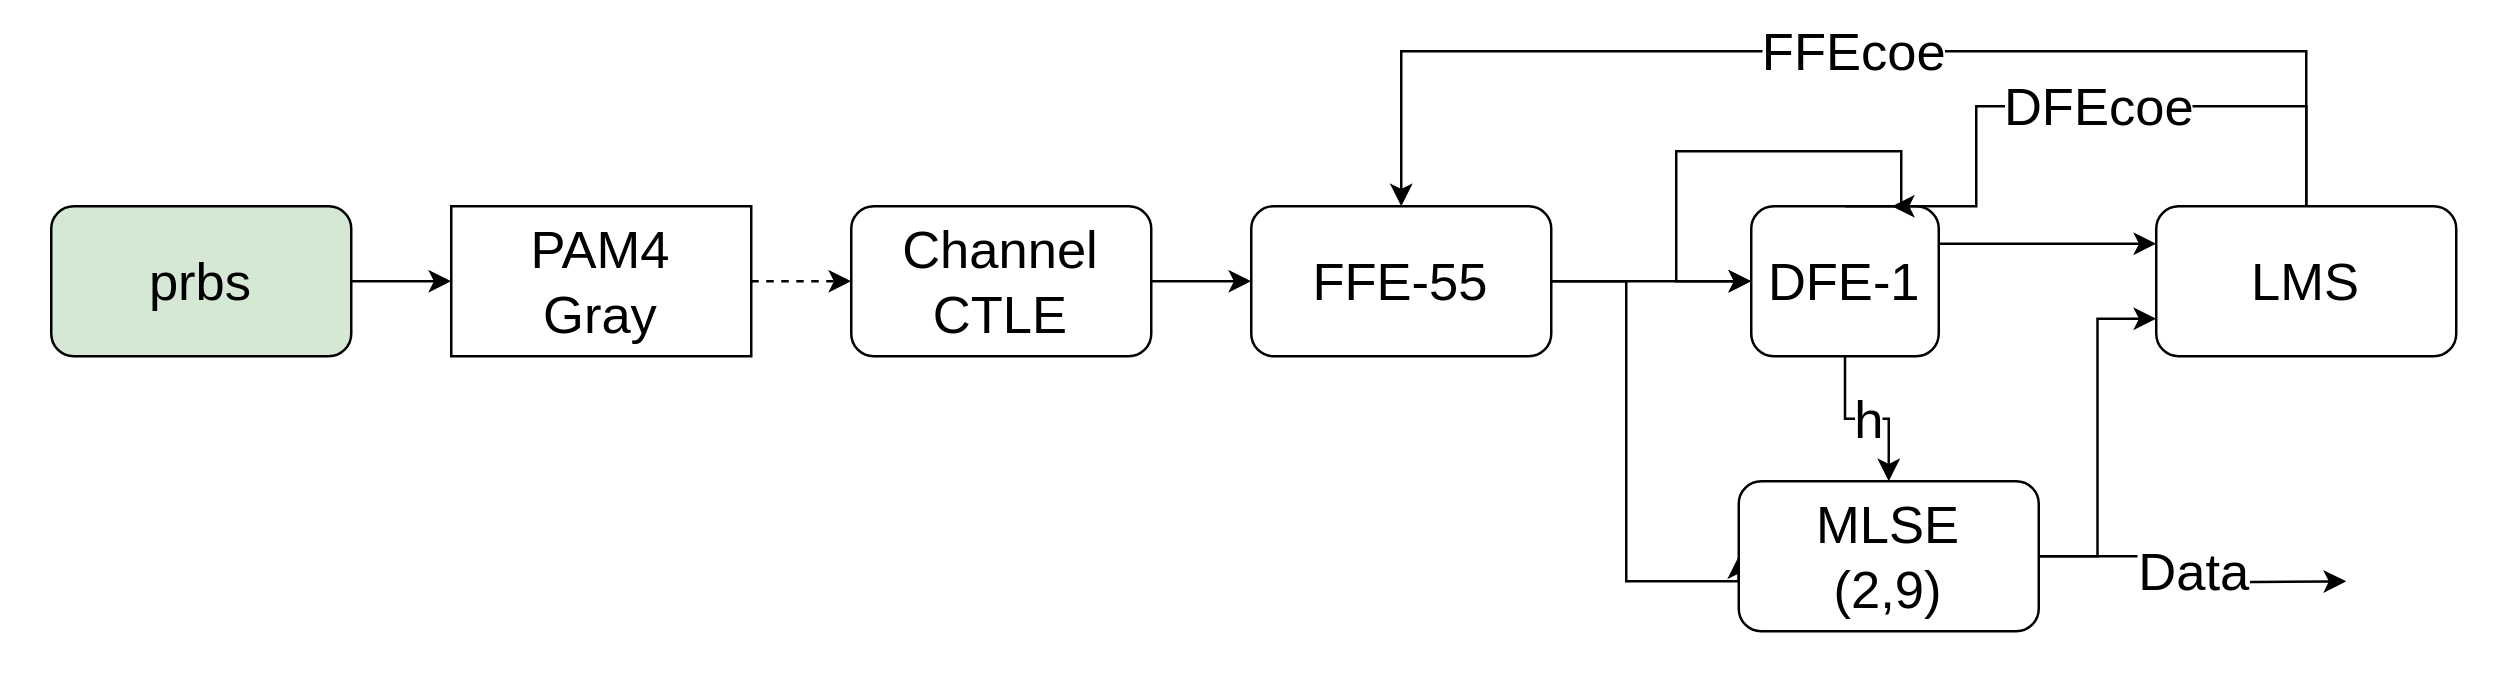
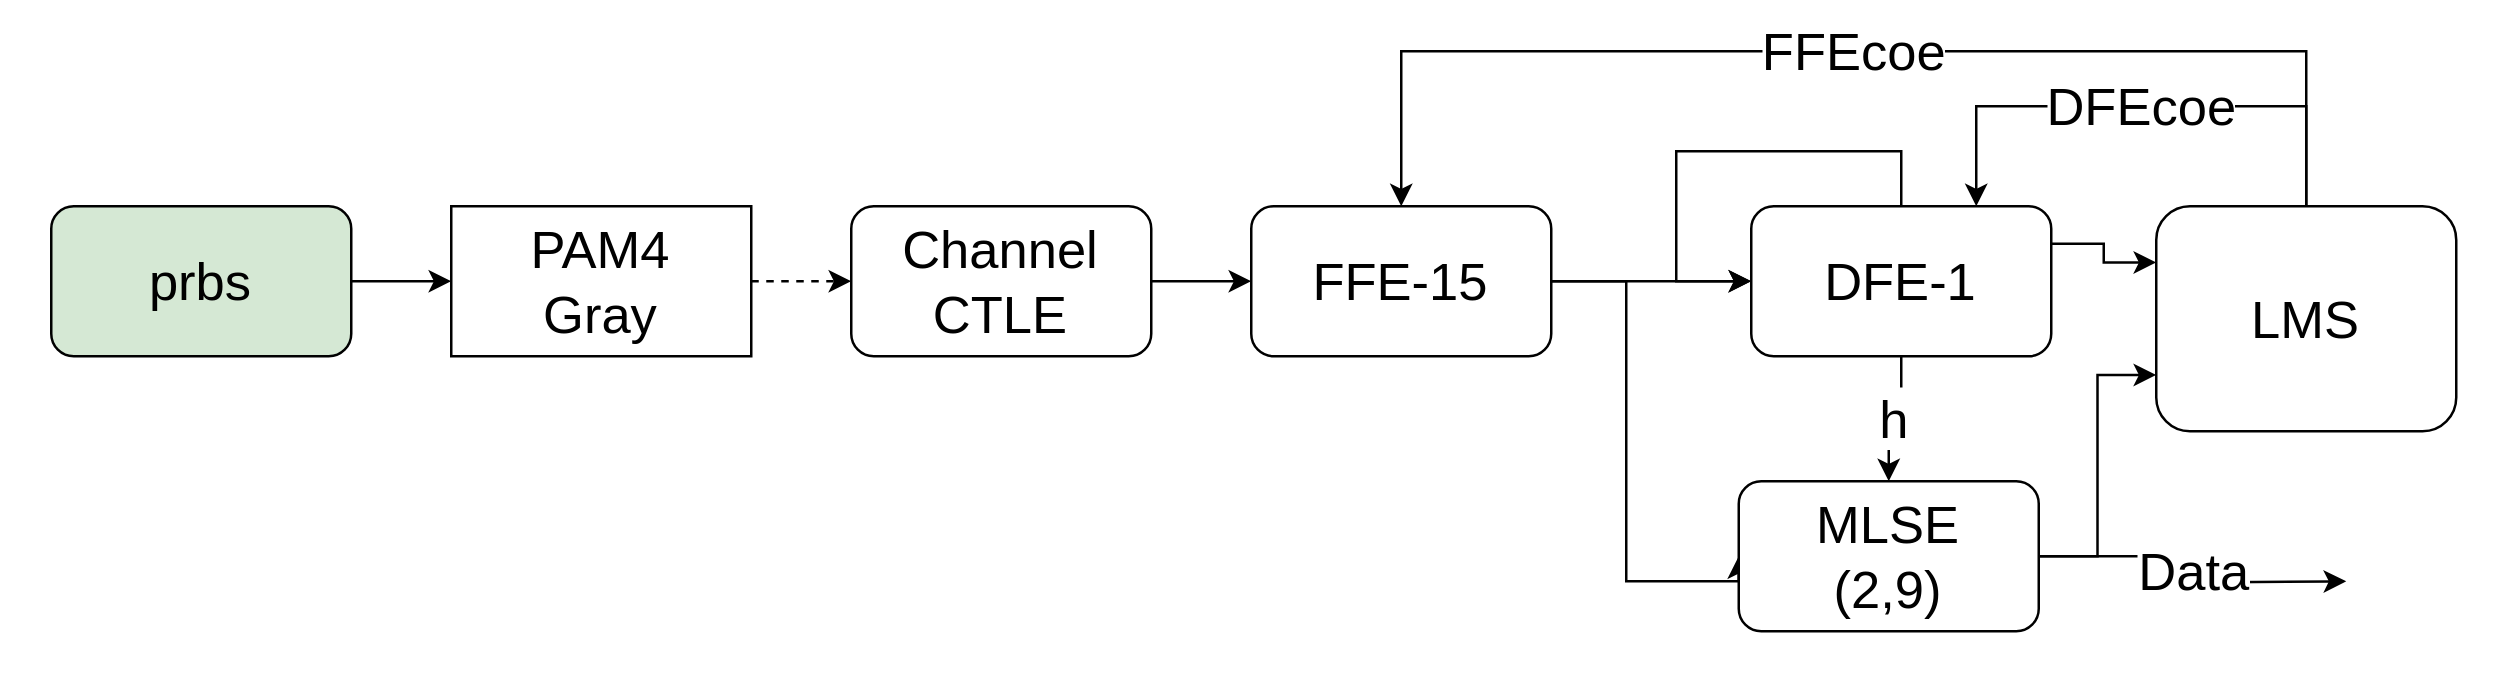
(1401, 281) -> (1401, 281)
(1845, 281) -> (1901, 281)
(2306, 281) -> (2306, 319)
